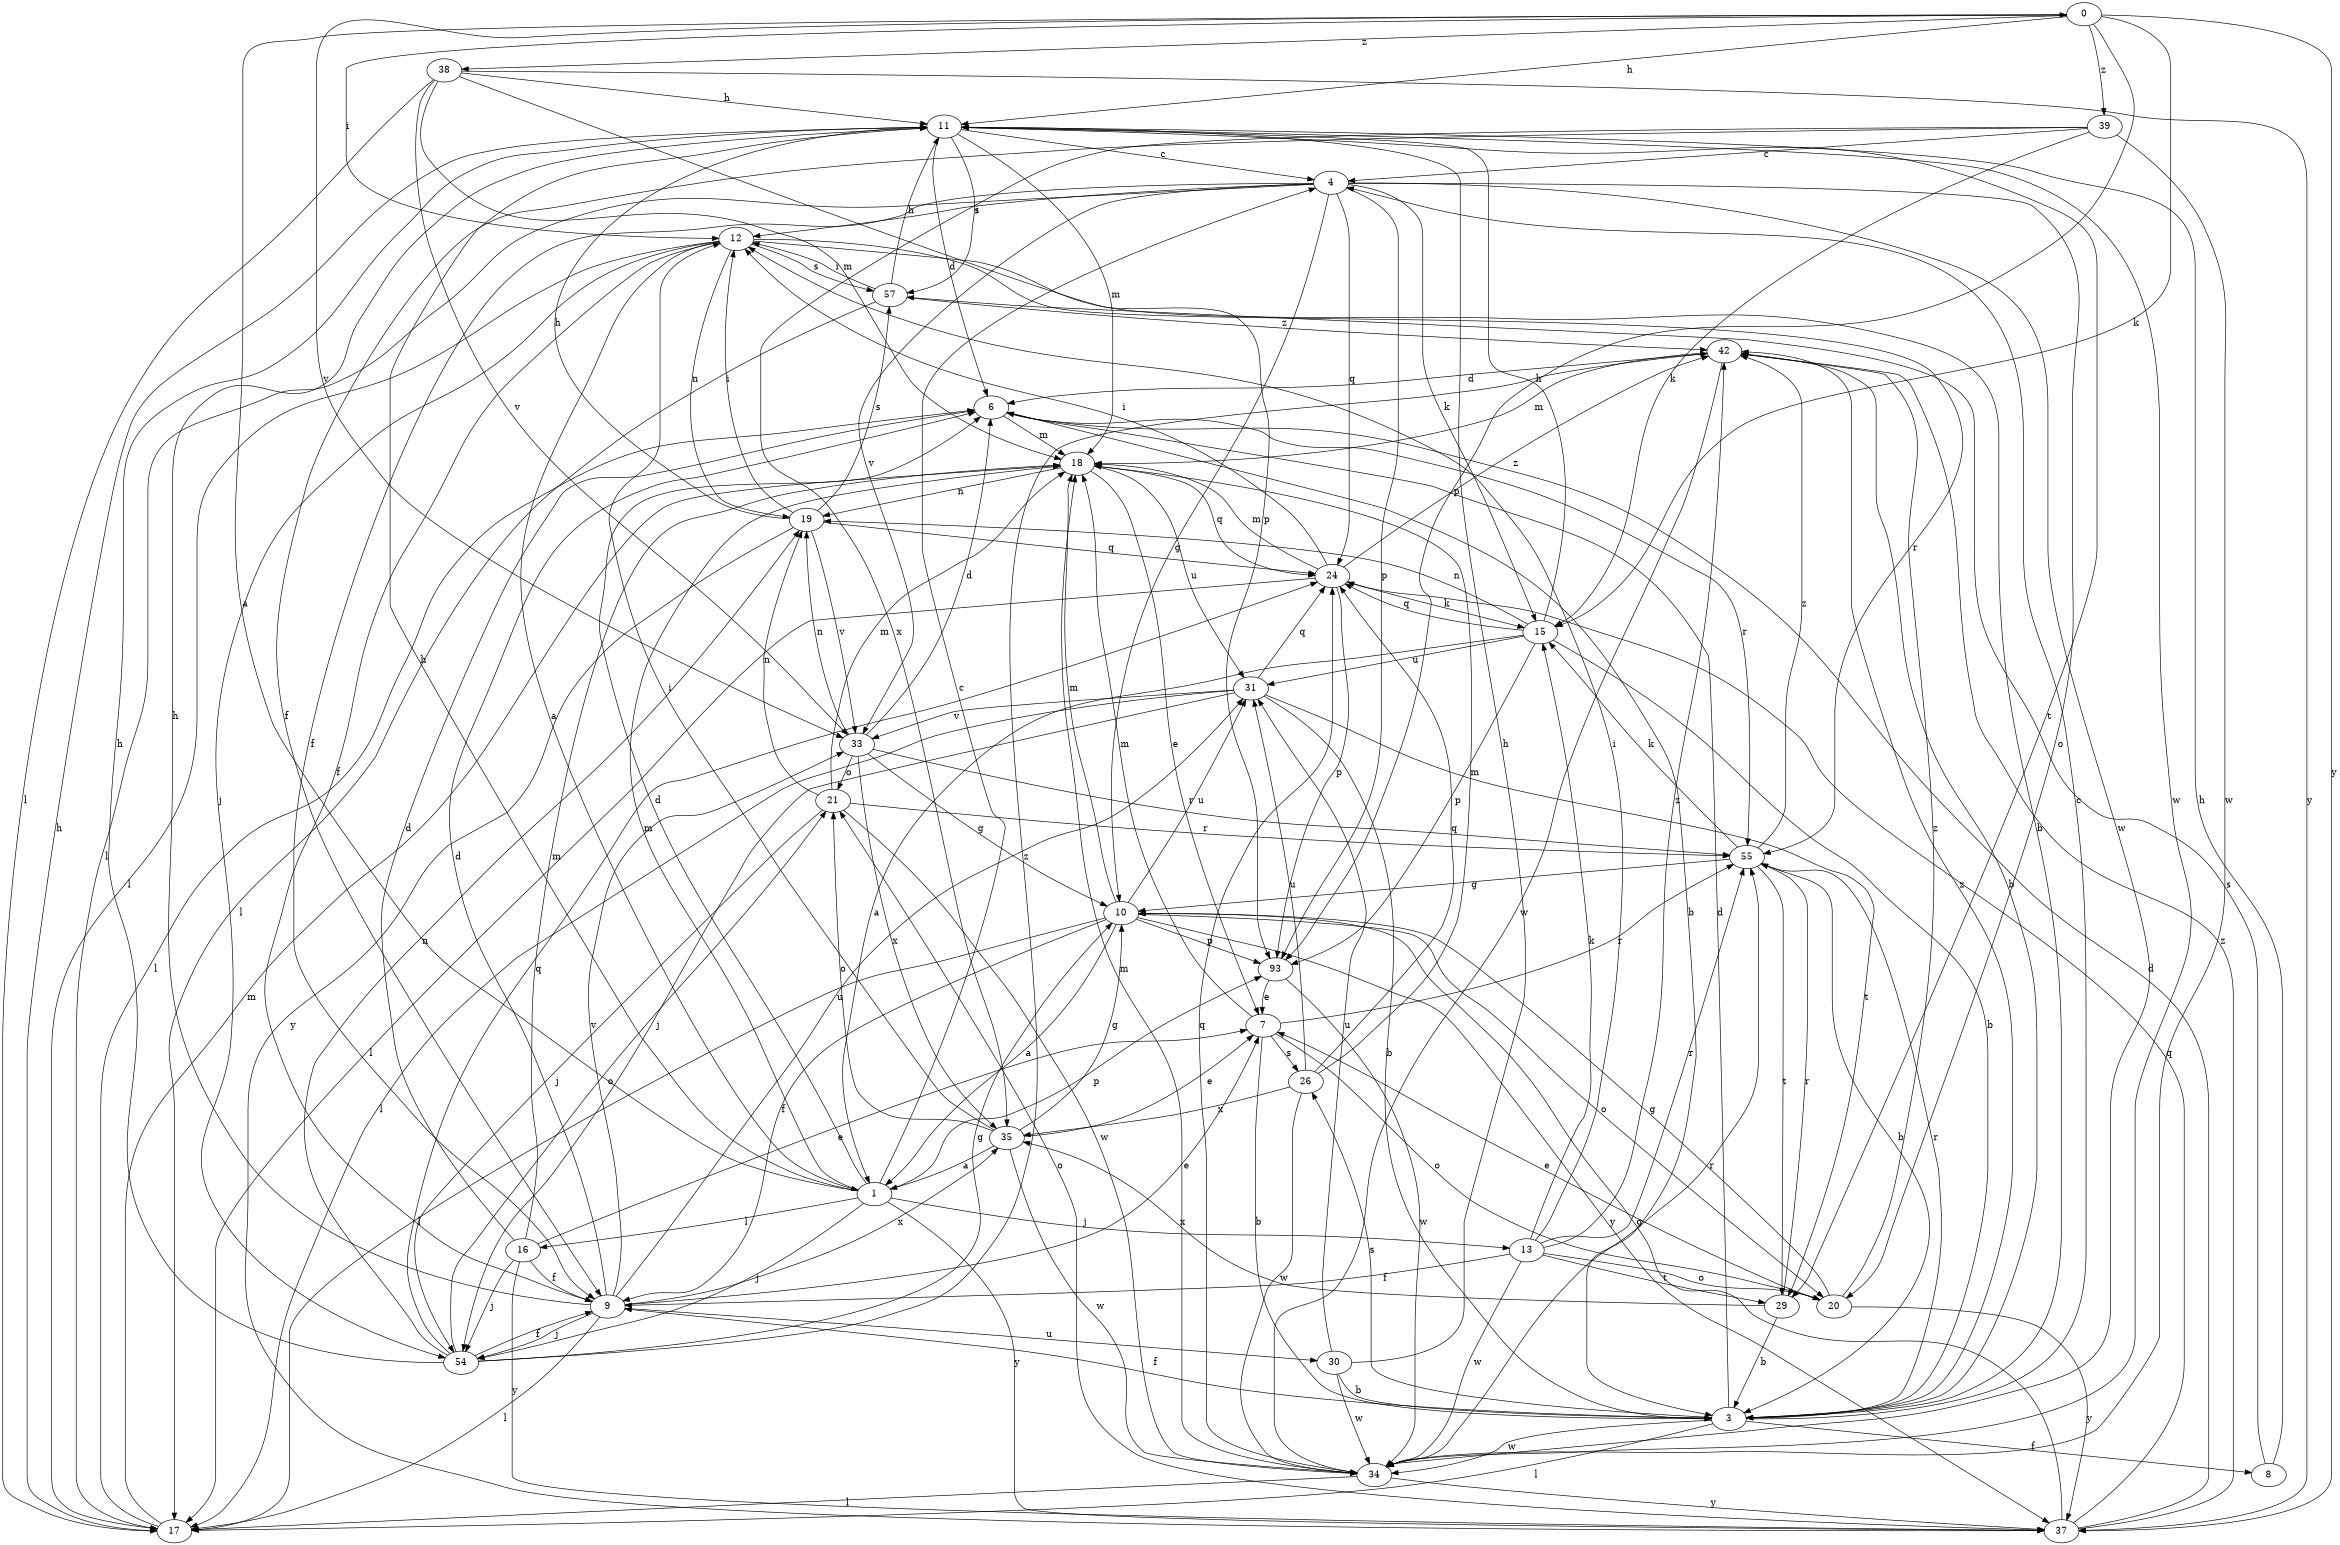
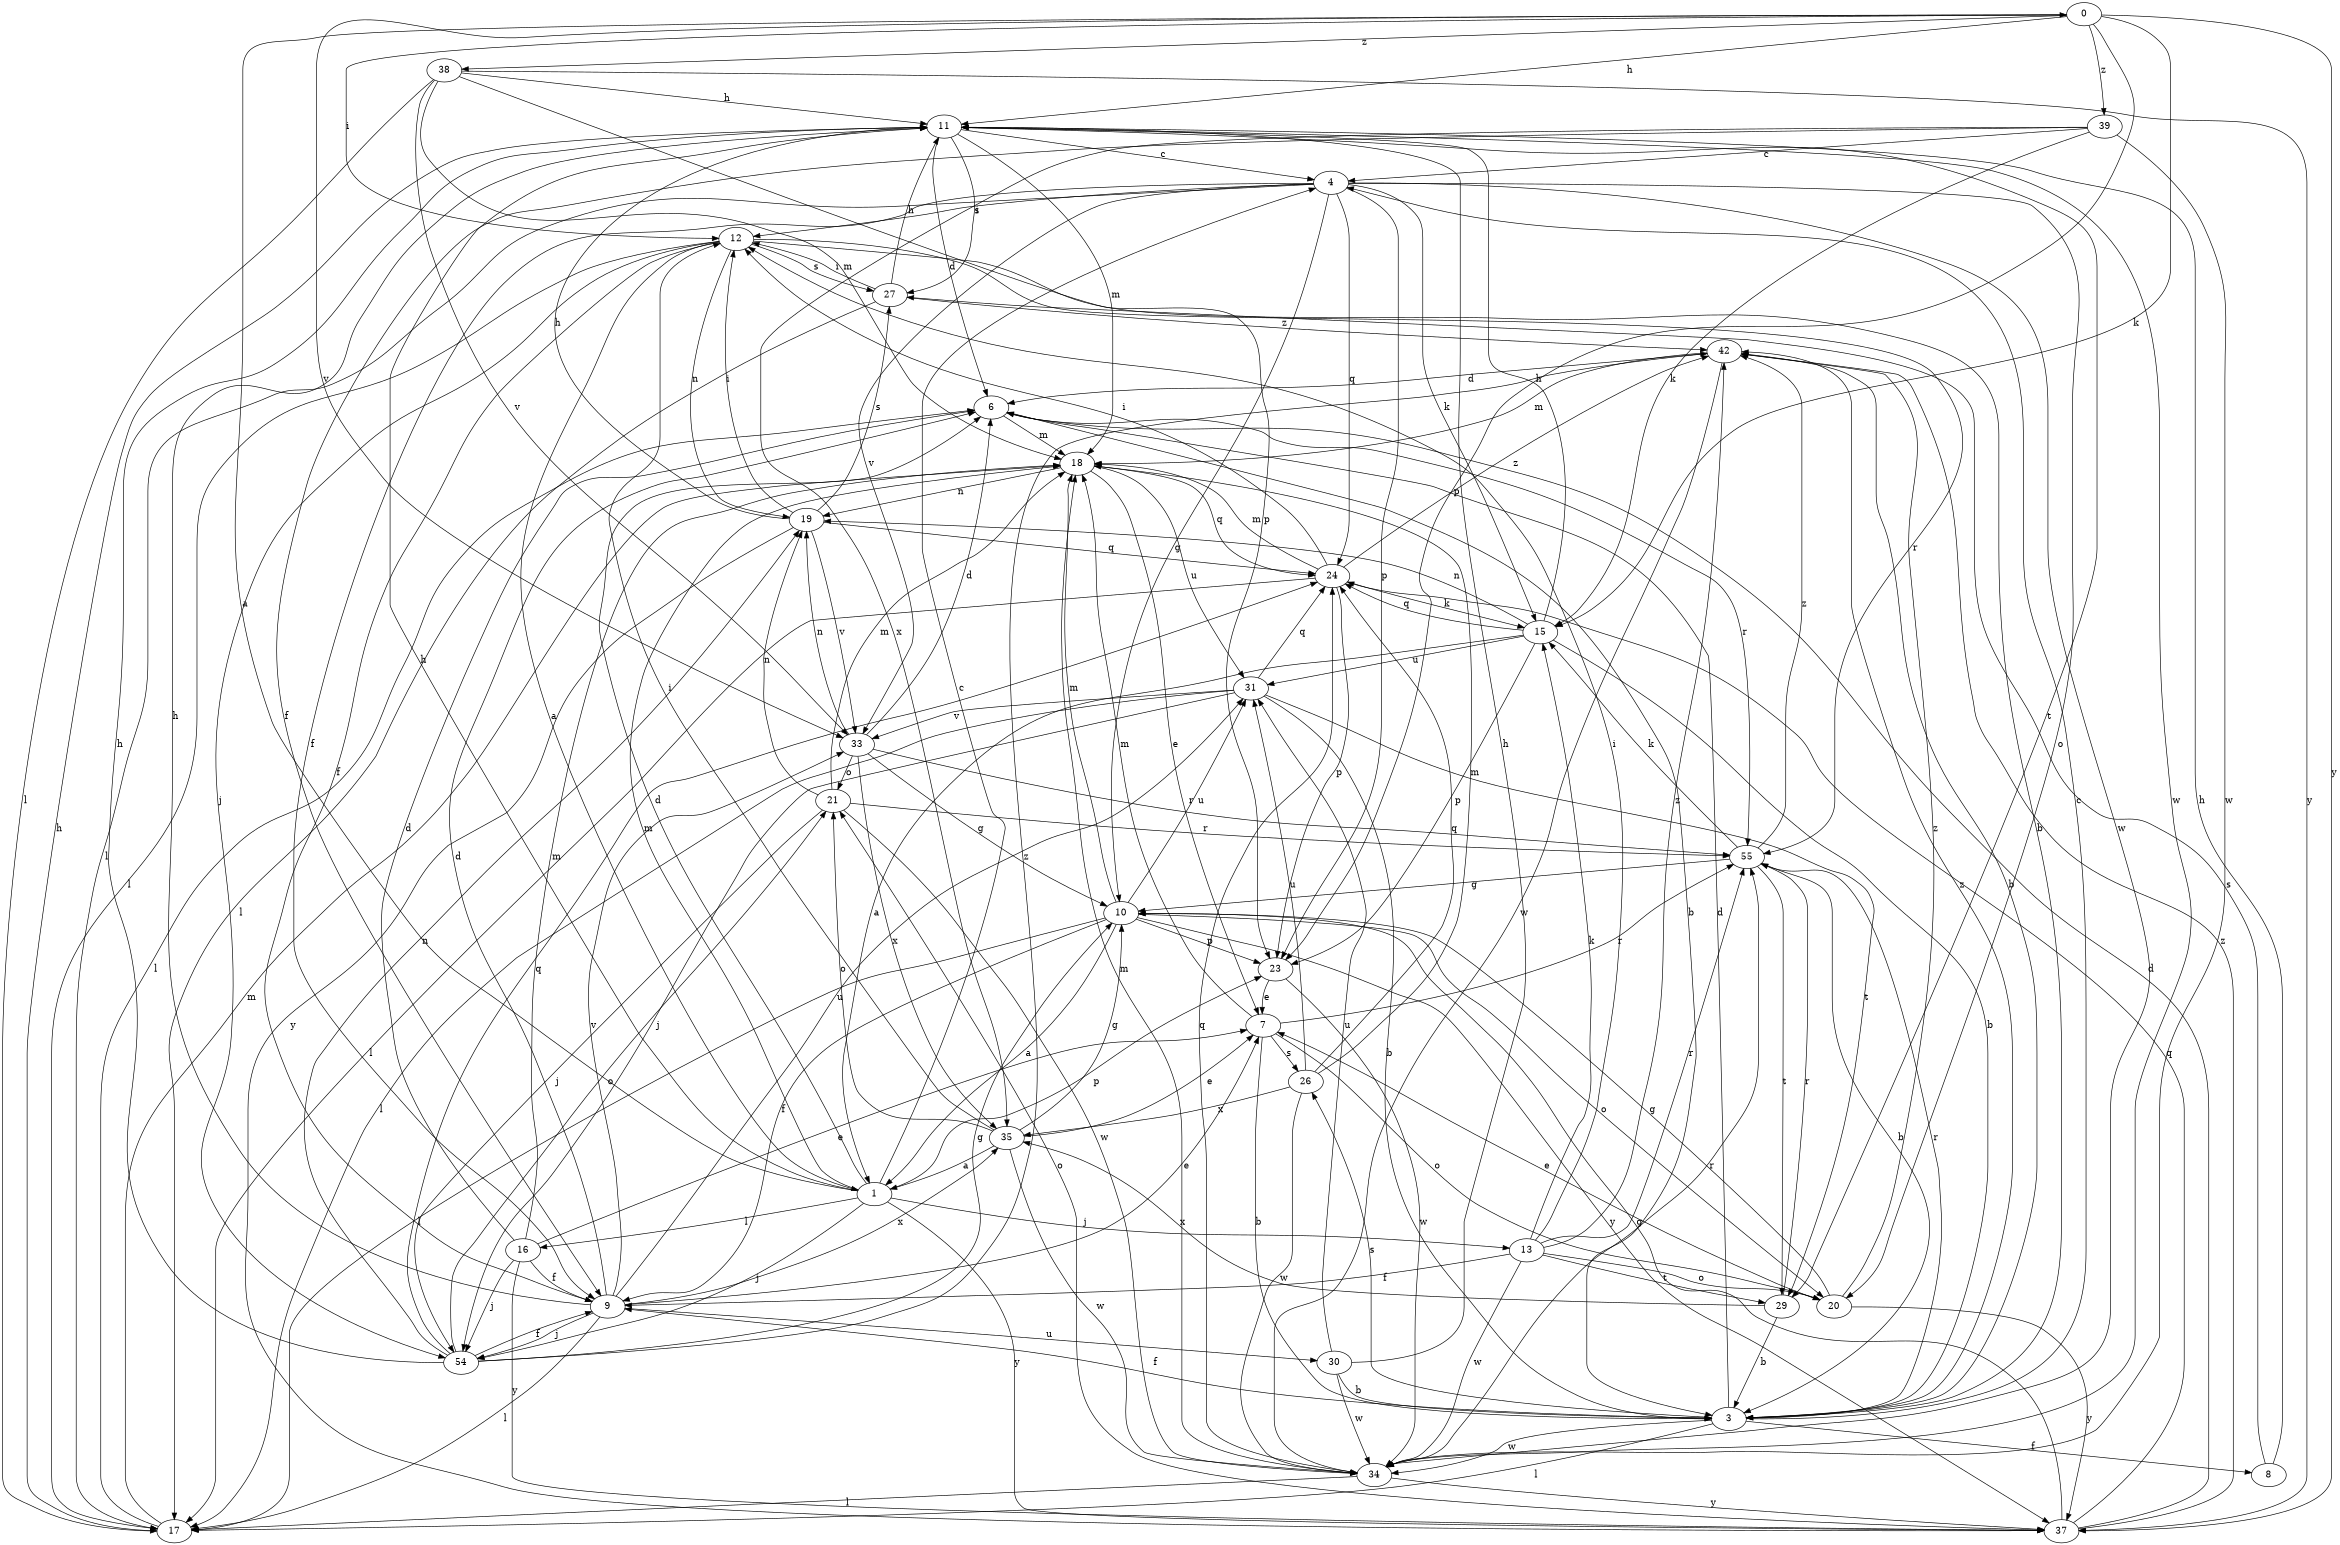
(890, 295) -> (890, 295)
(1276, 969) -> (1276, 969)
